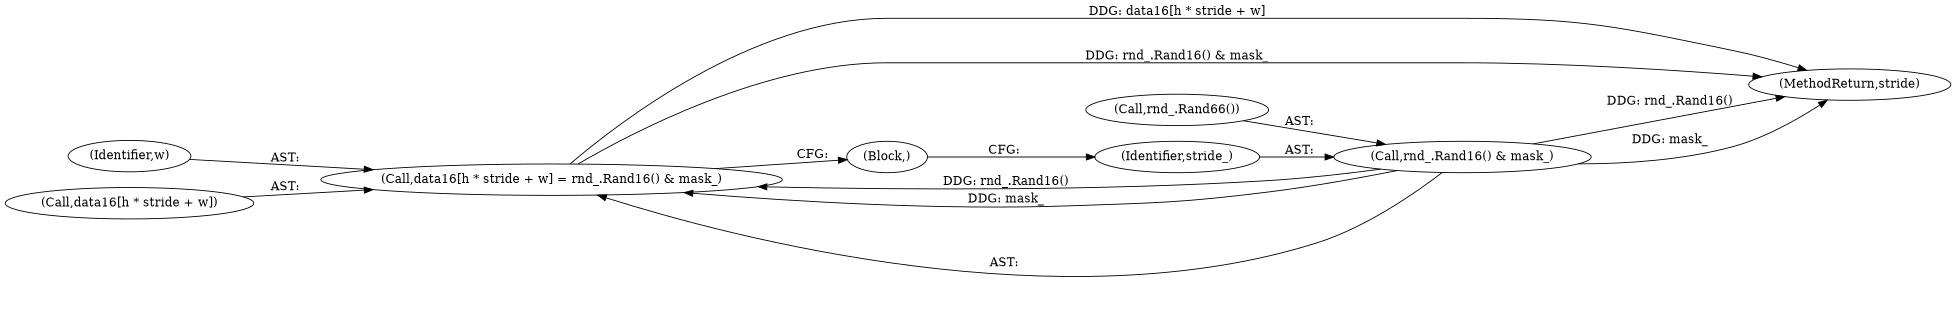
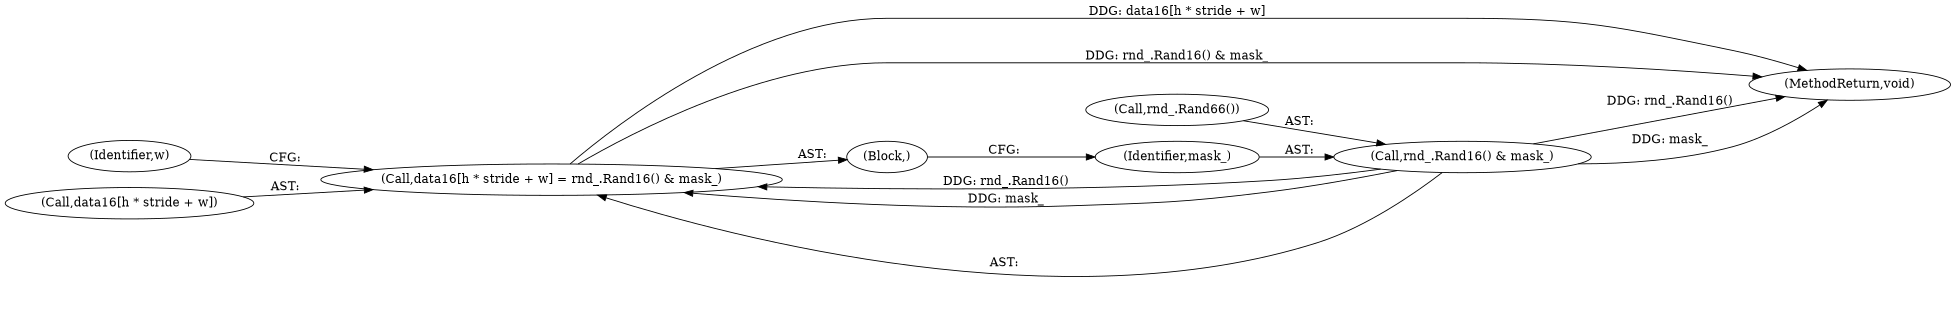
(1850, 85) -> (1850, 85)
(815, 155) -> (815, 155)
(1177, 157) -> (1177, 157)
(287, 158) -> (287, 158)
